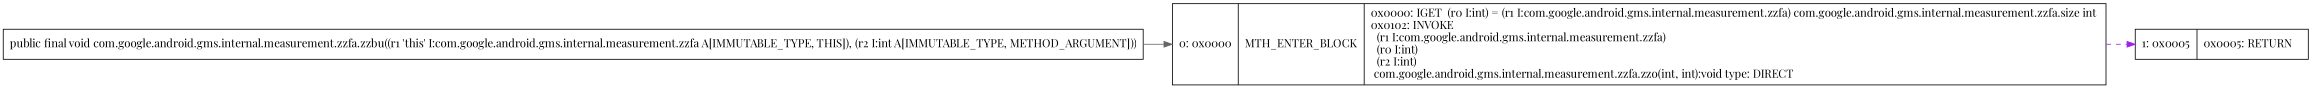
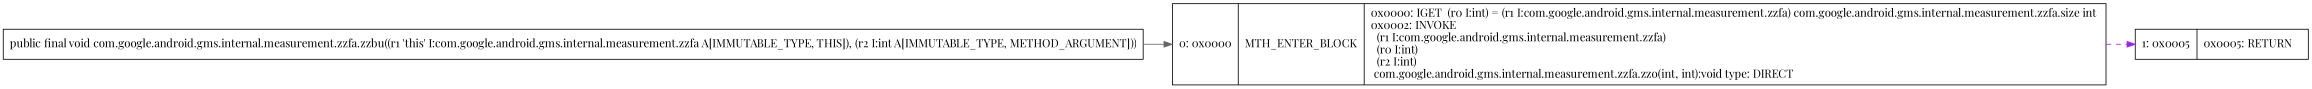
(1415, 26) -> (1417, 26)
